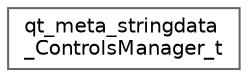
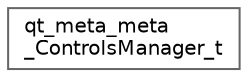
(124, 39) -> (124, 39)
